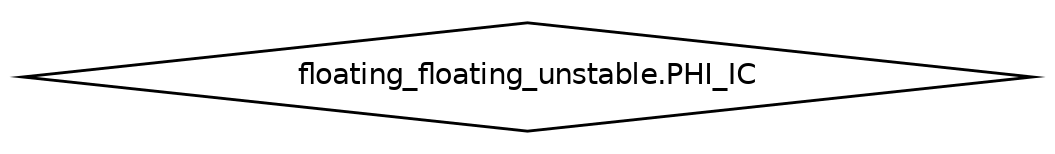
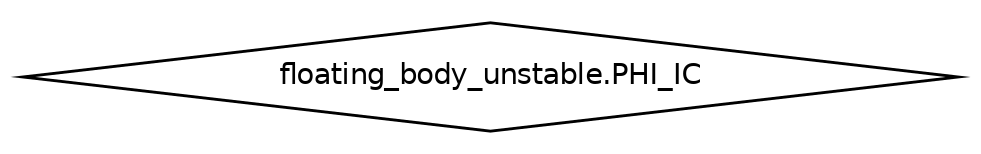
(528, 77) -> (490, 77)
